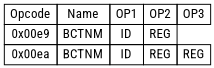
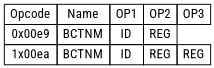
(31, 54) -> (31, 54)
